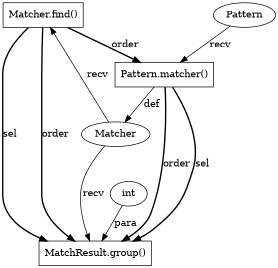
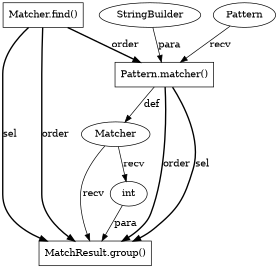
none -> (150, 15)
(81, 78) -> (121, 161)
